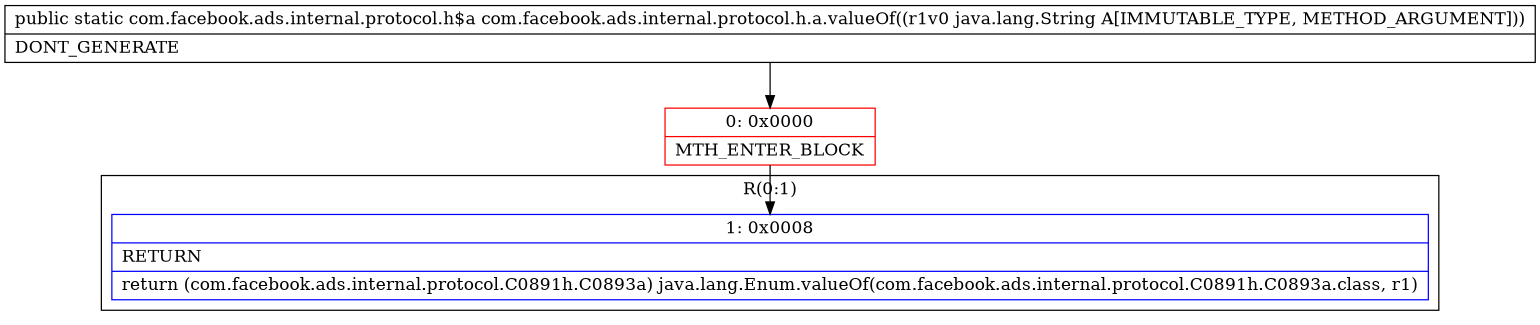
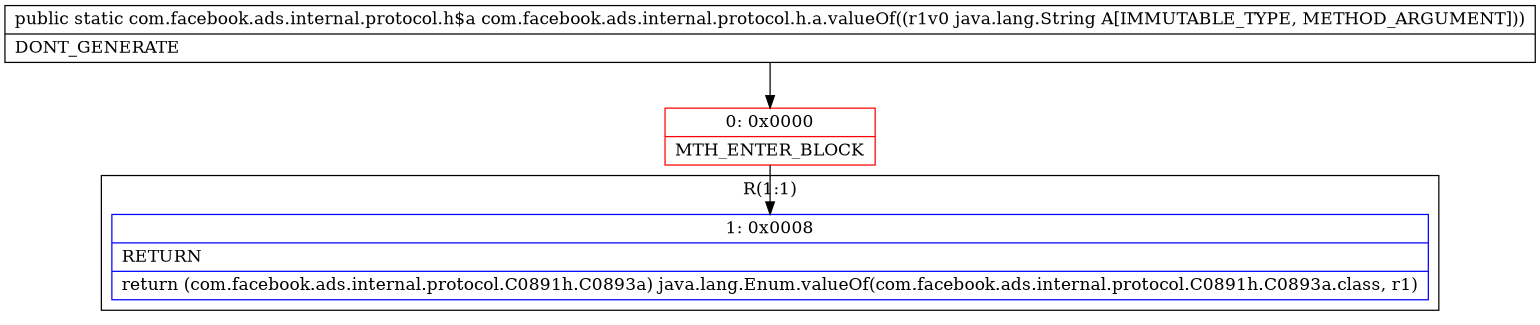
(770, 190) -> (770, 190)
